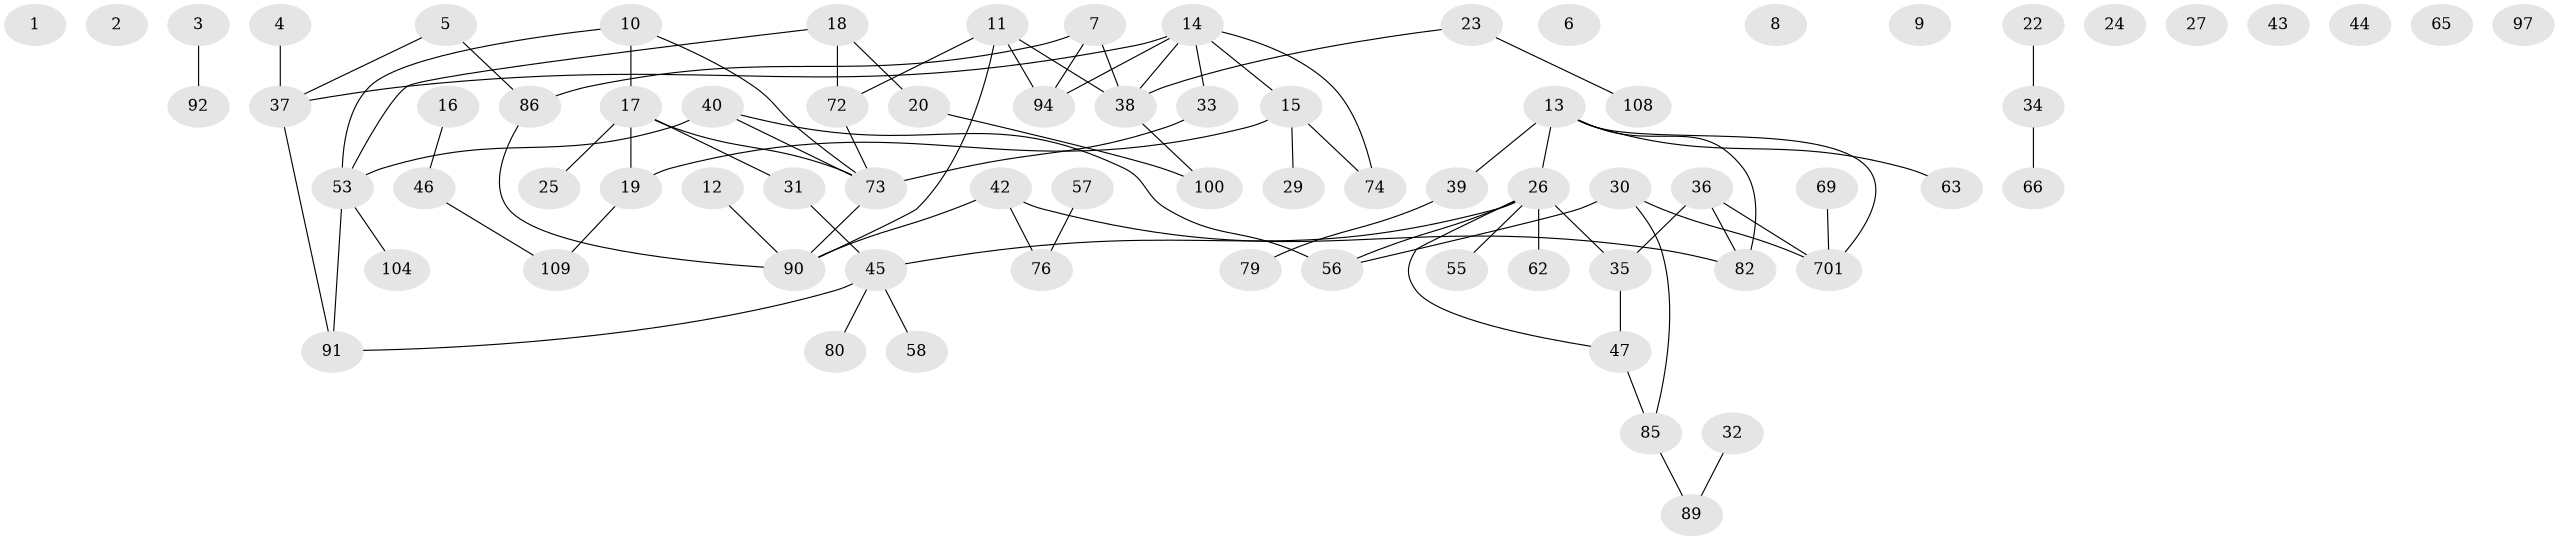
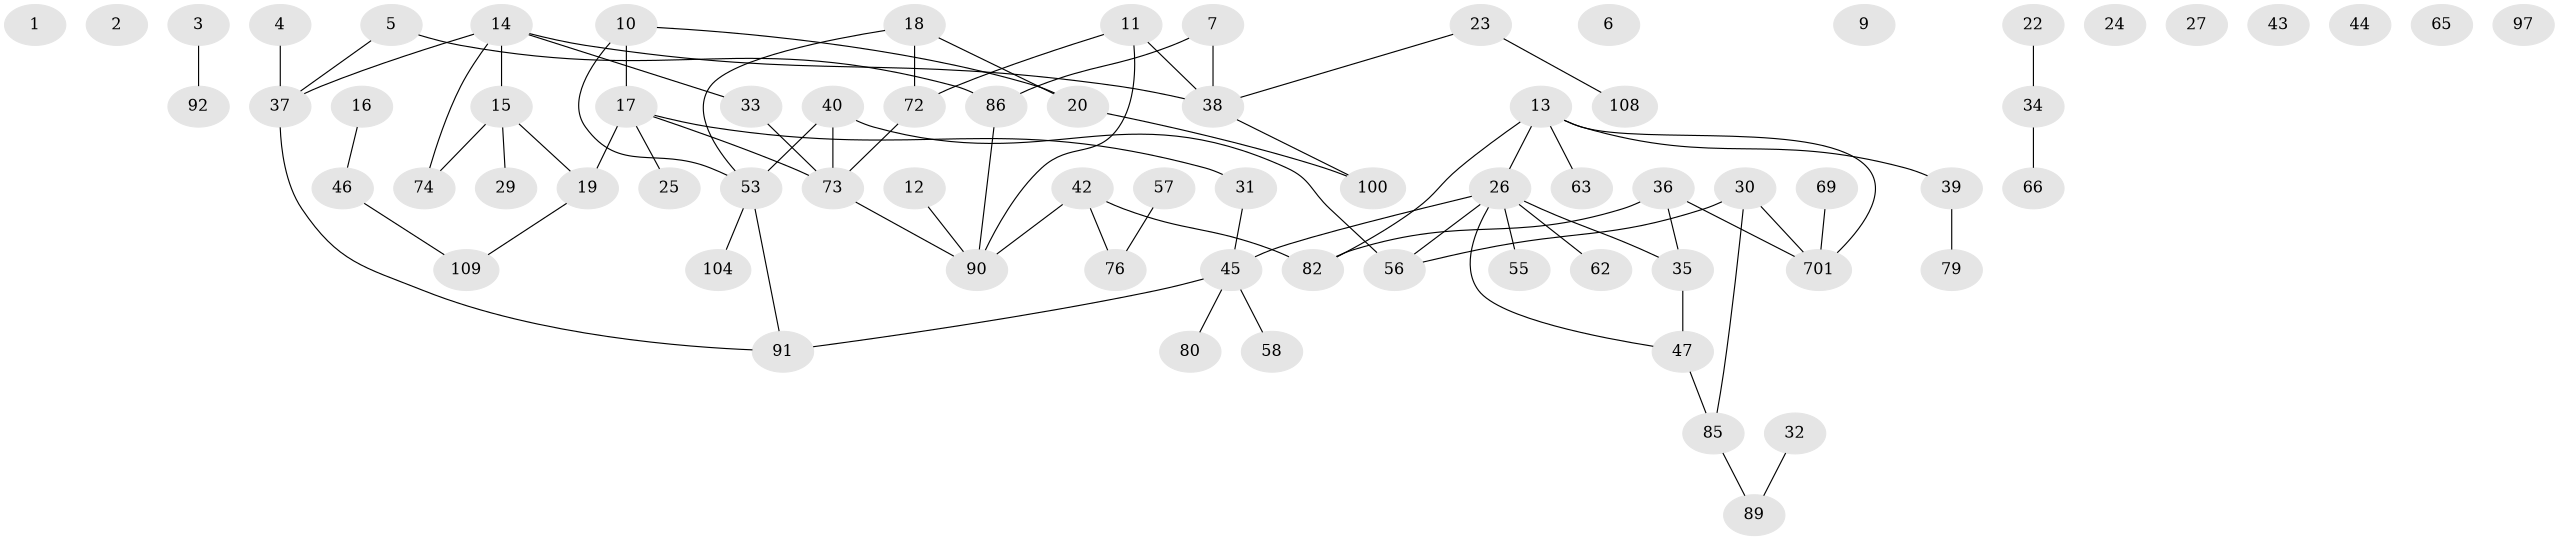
(1776, 25) -> none
(763, 94) -> (858, 48)
(1044, 107) -> none
